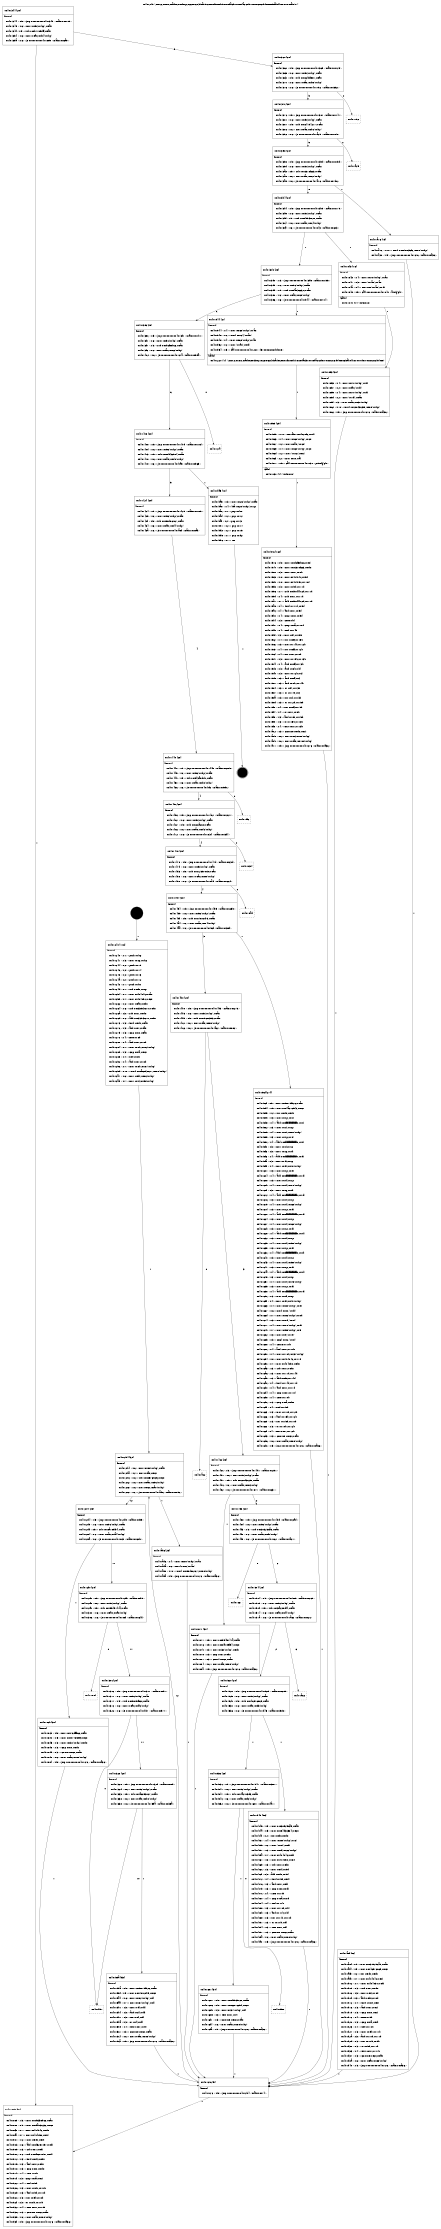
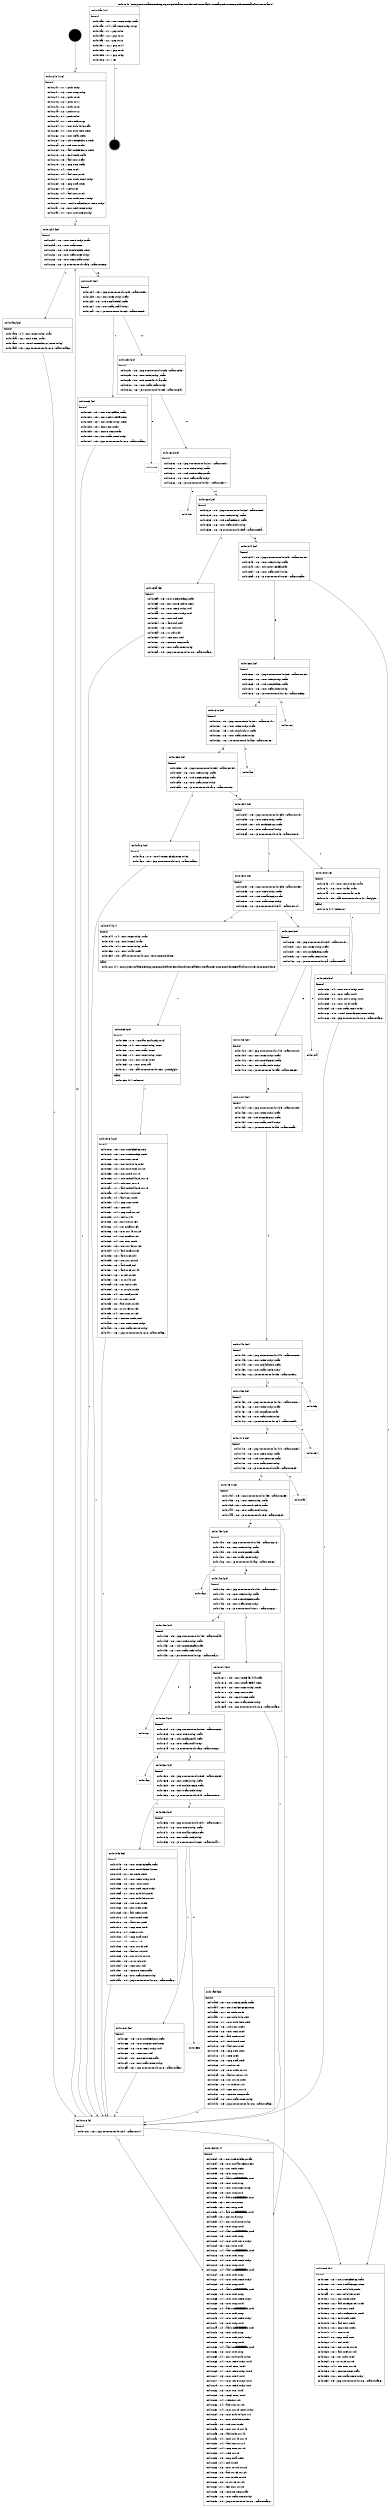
(198, 478) -> none
(321, 1784) -> (159, 2203)
(114, 1905) -> (252, 538)
